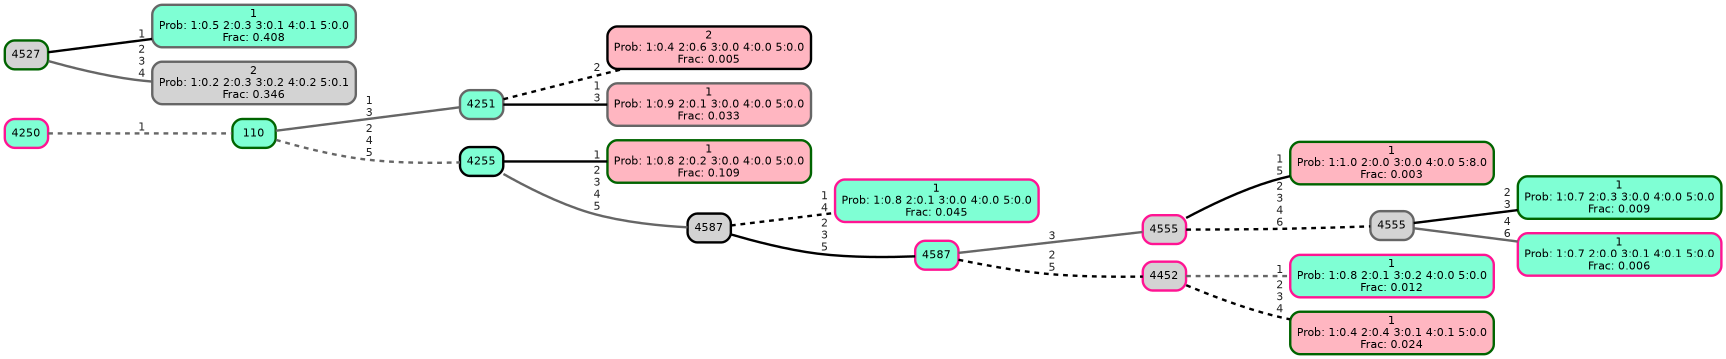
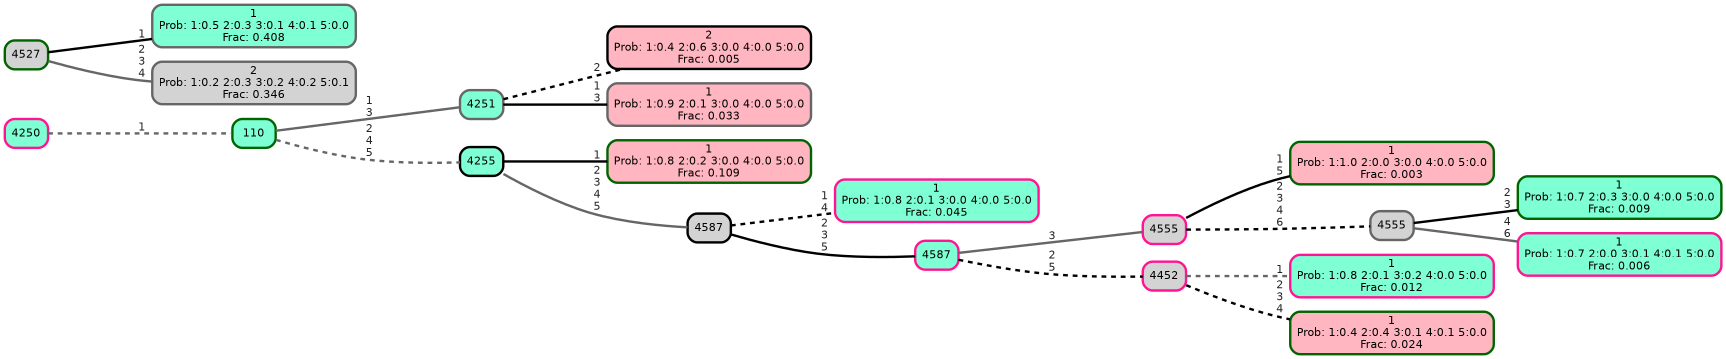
(1392, 163) -> (1392, 163)
